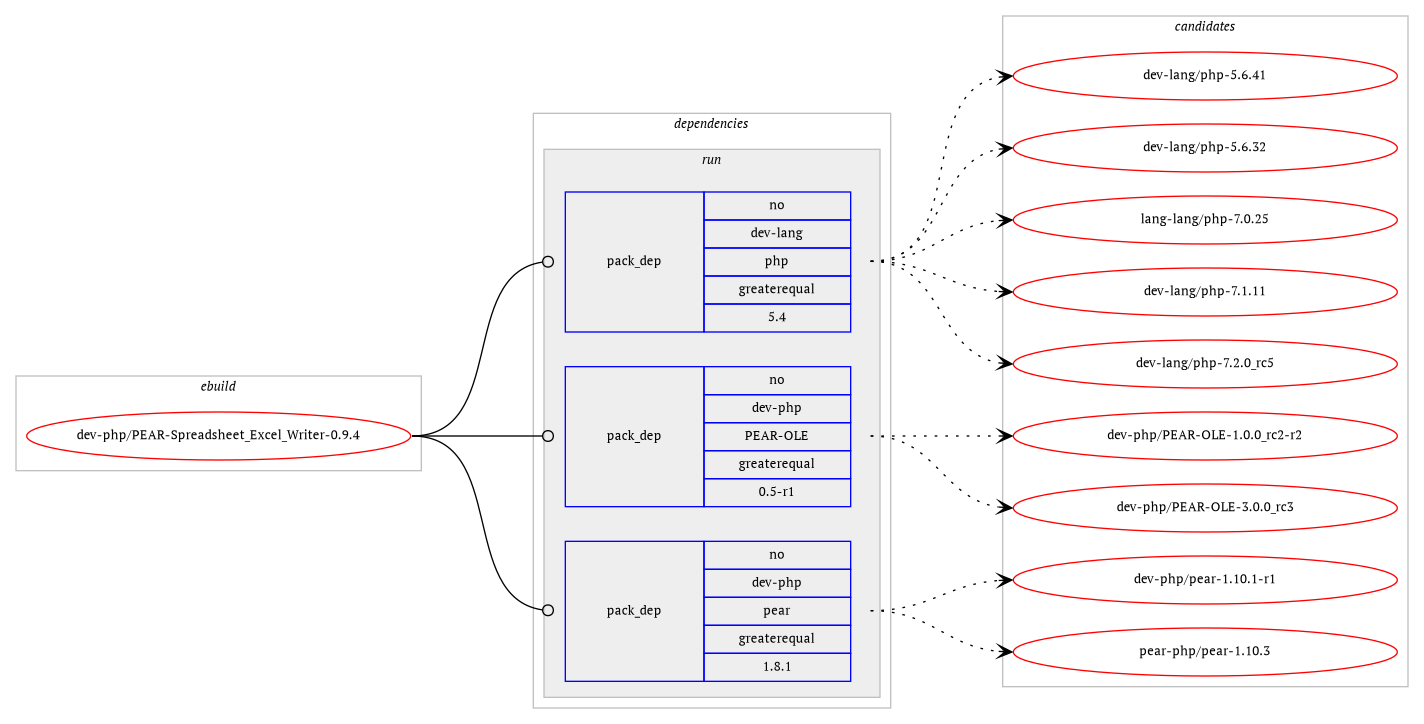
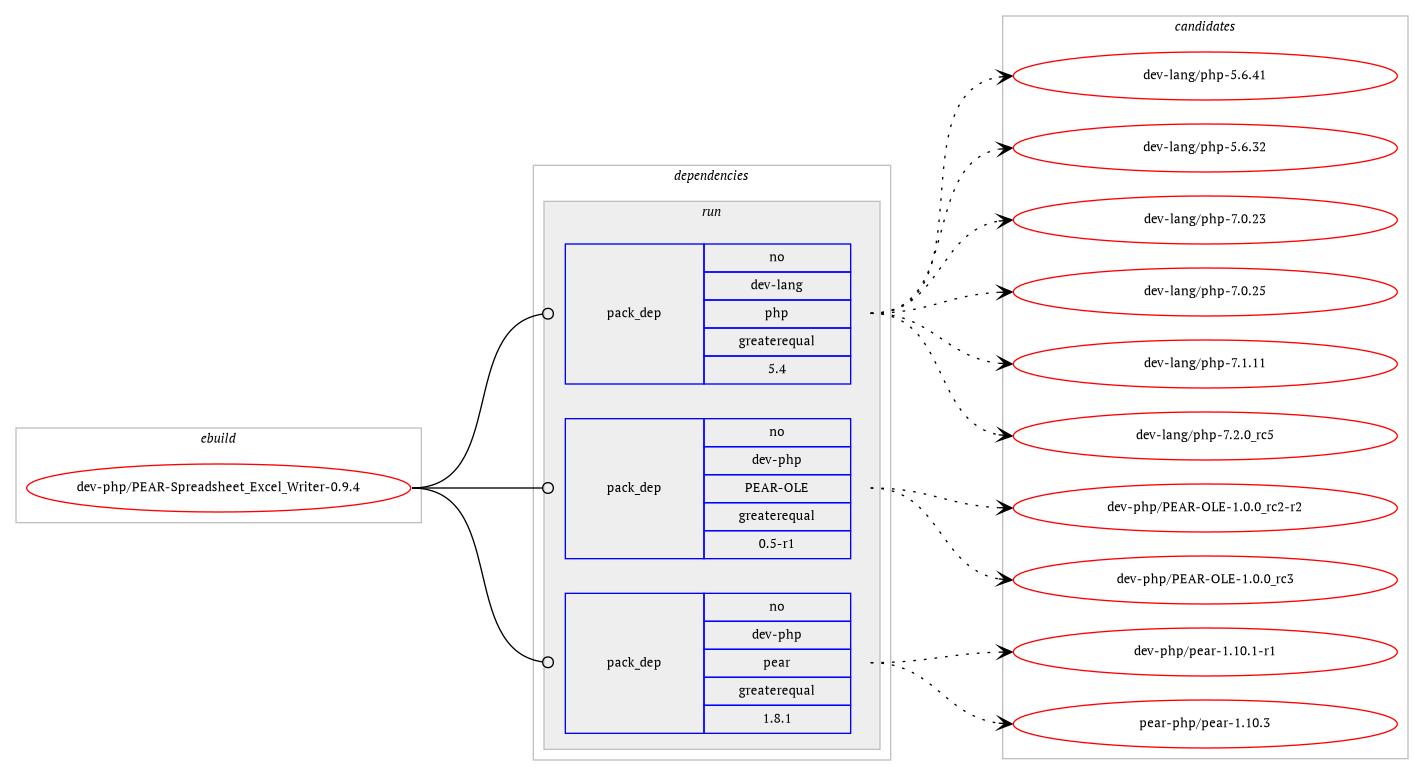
none -> (1205, 220)
(1205, 220) -> (1205, 292)
(1205, 508) -> (1205, 580)
